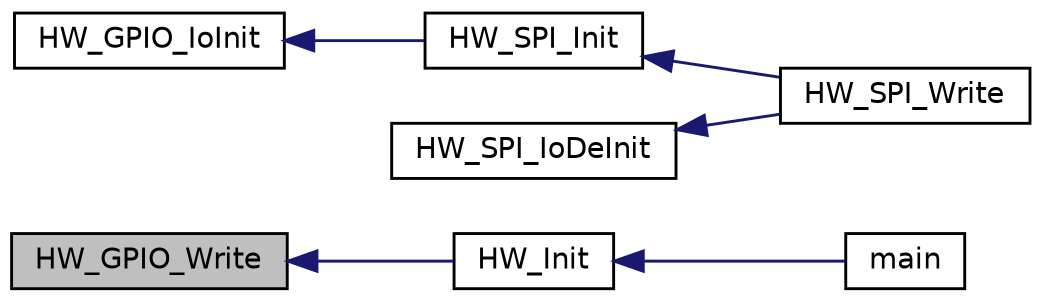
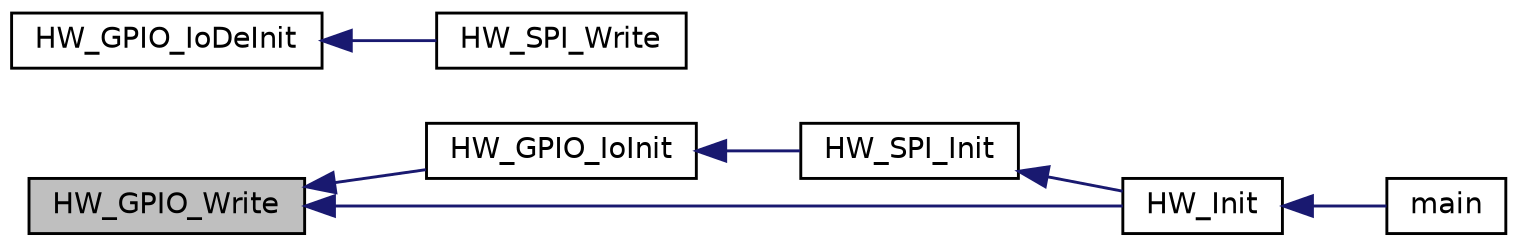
(726, 69) -> (1085, 184)
(534, 151) -> (167, 41)
none -> (380, 176)
